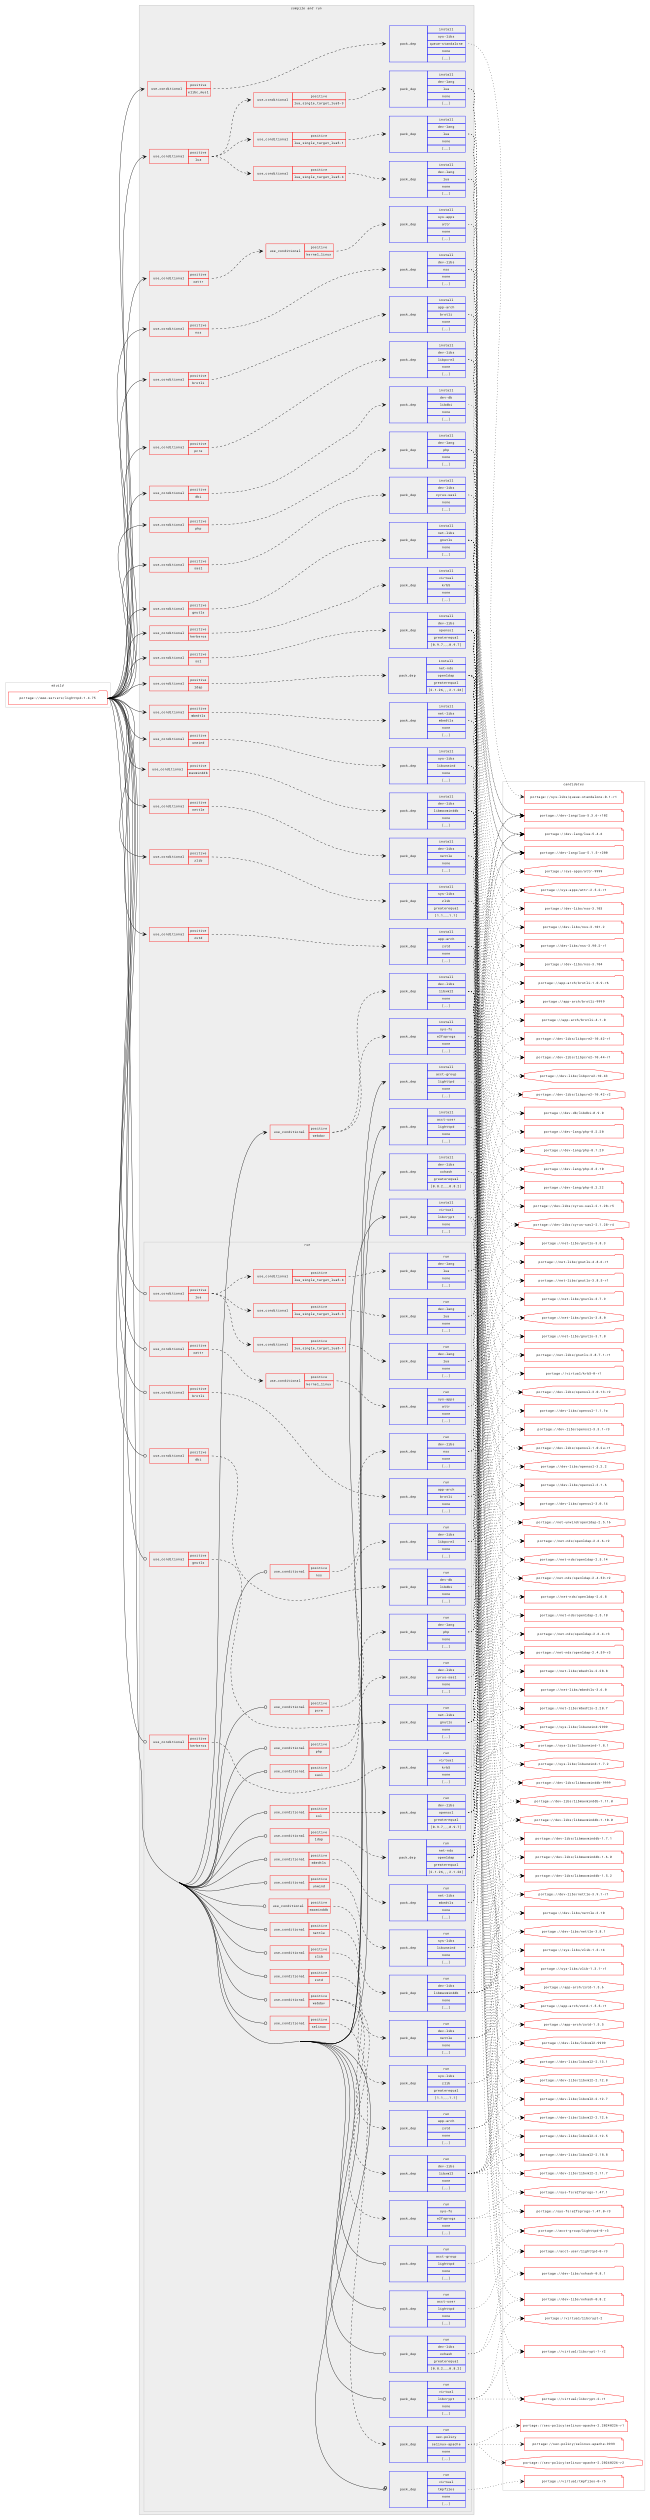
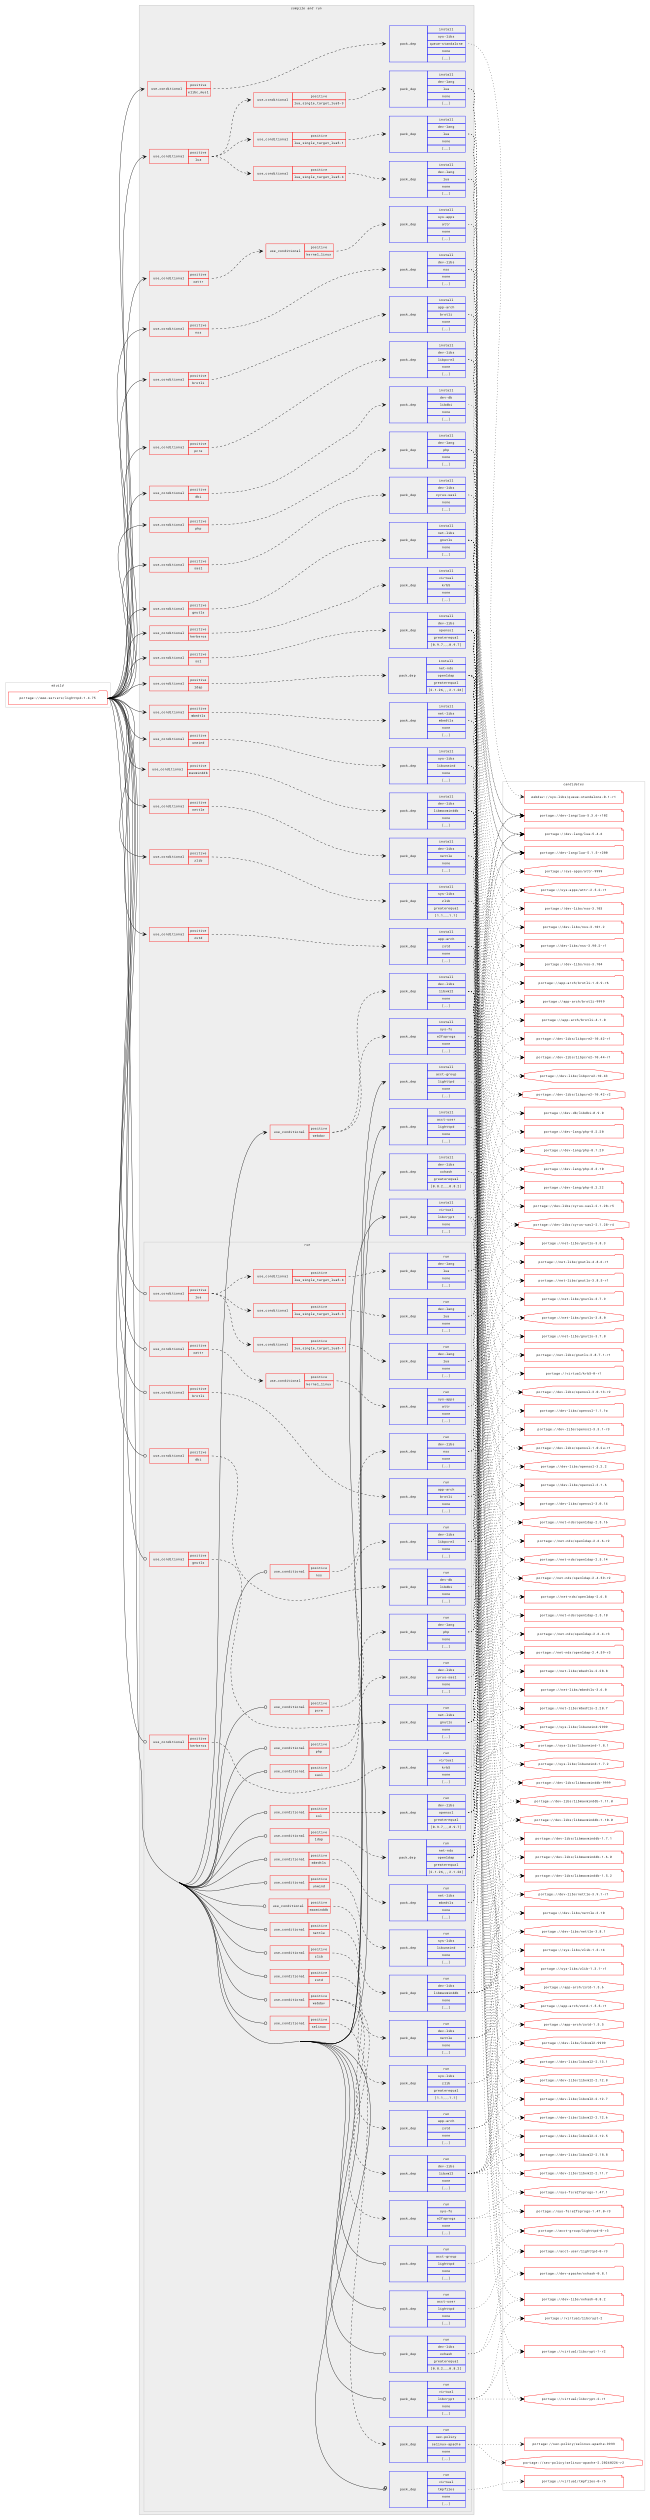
(574, 797) -> (574, 797)
(574, 1522) -> (574, 1522)
(574, 2274) -> (574, 2274)
(574, 2426) -> none
